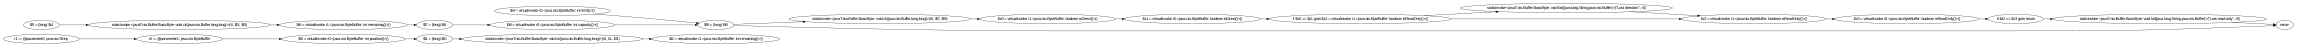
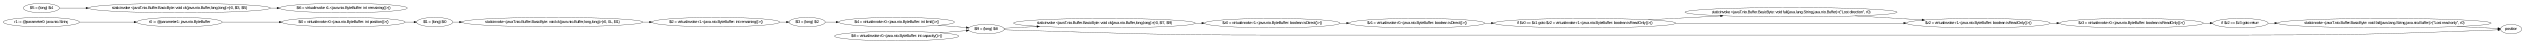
none -> (807, 22)
(435, 25) -> none
(2285, 25) -> (2511, 29)
